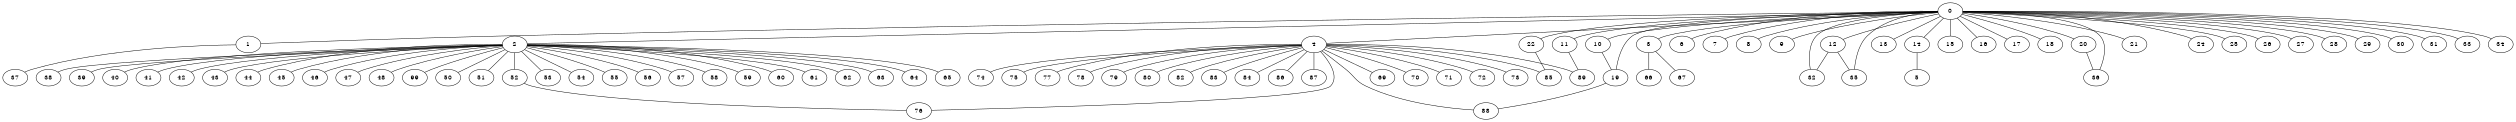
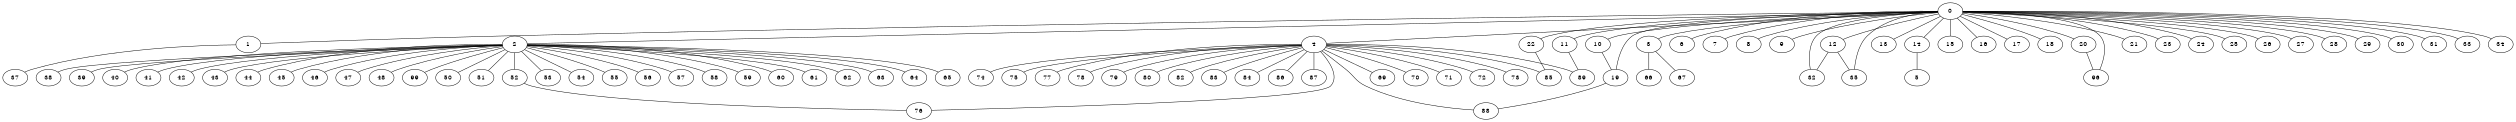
none -> (2168, 44)
(2096, 78) -> (2096, 78)
